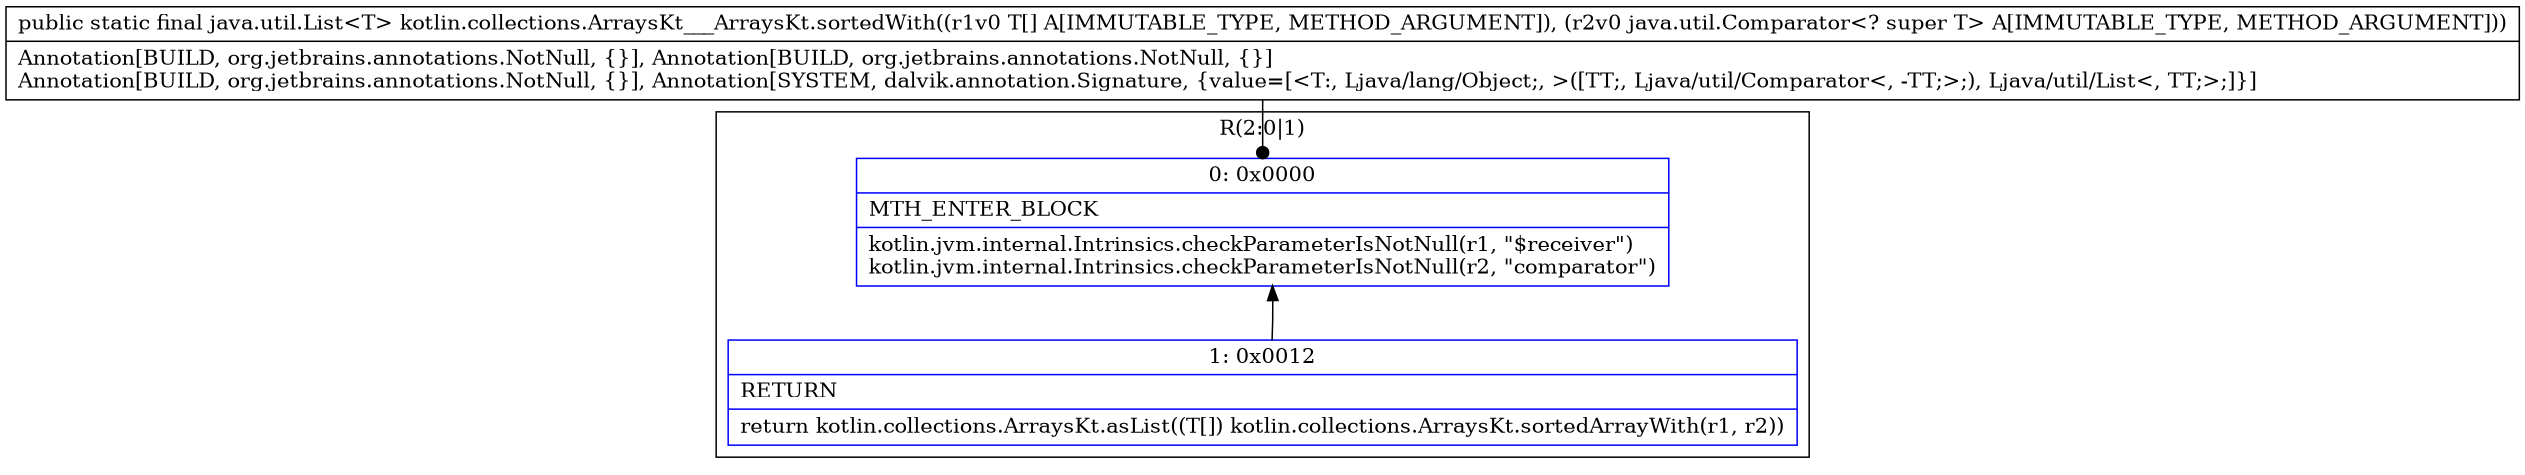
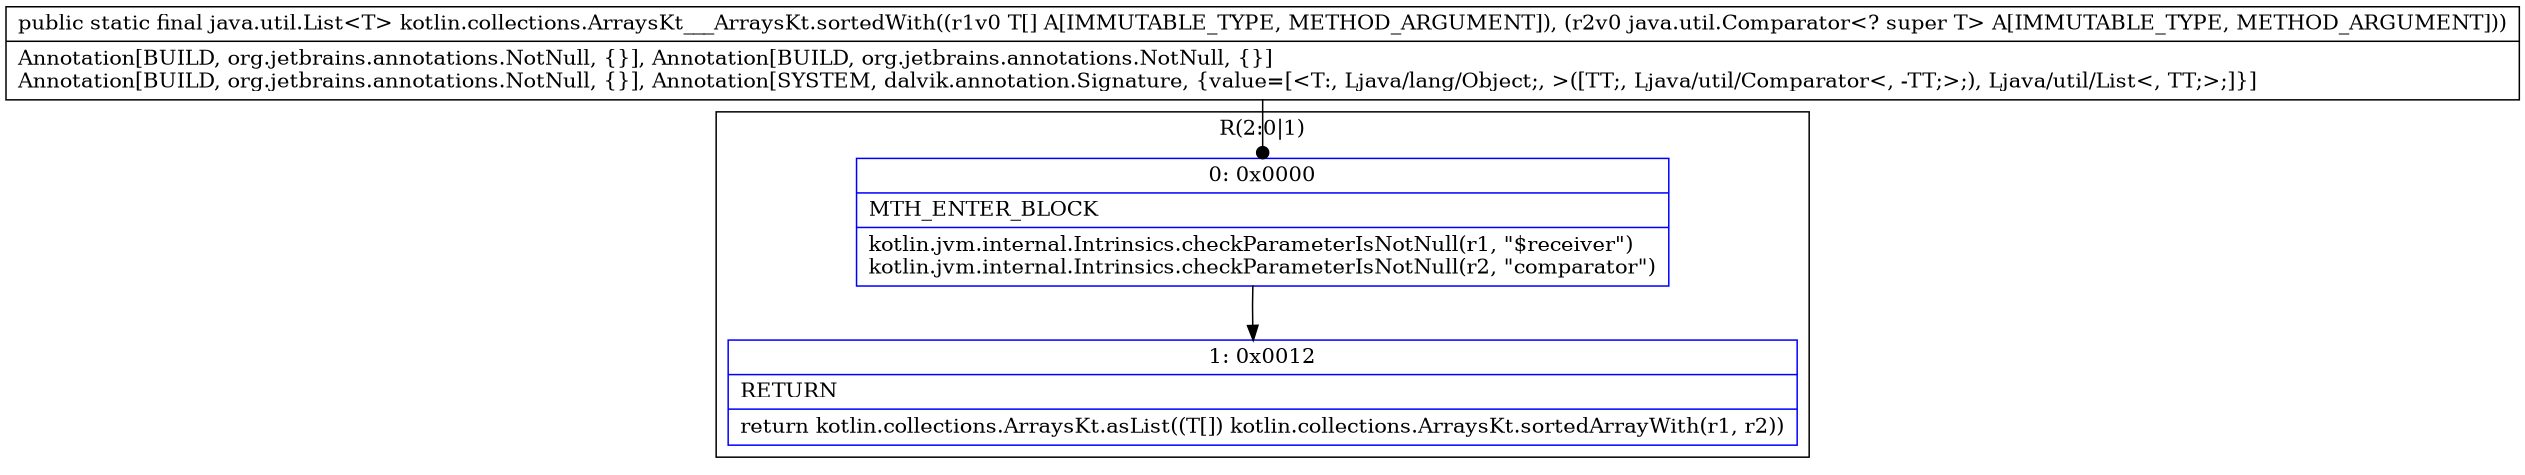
(1273, 321) -> (1253, 305)
